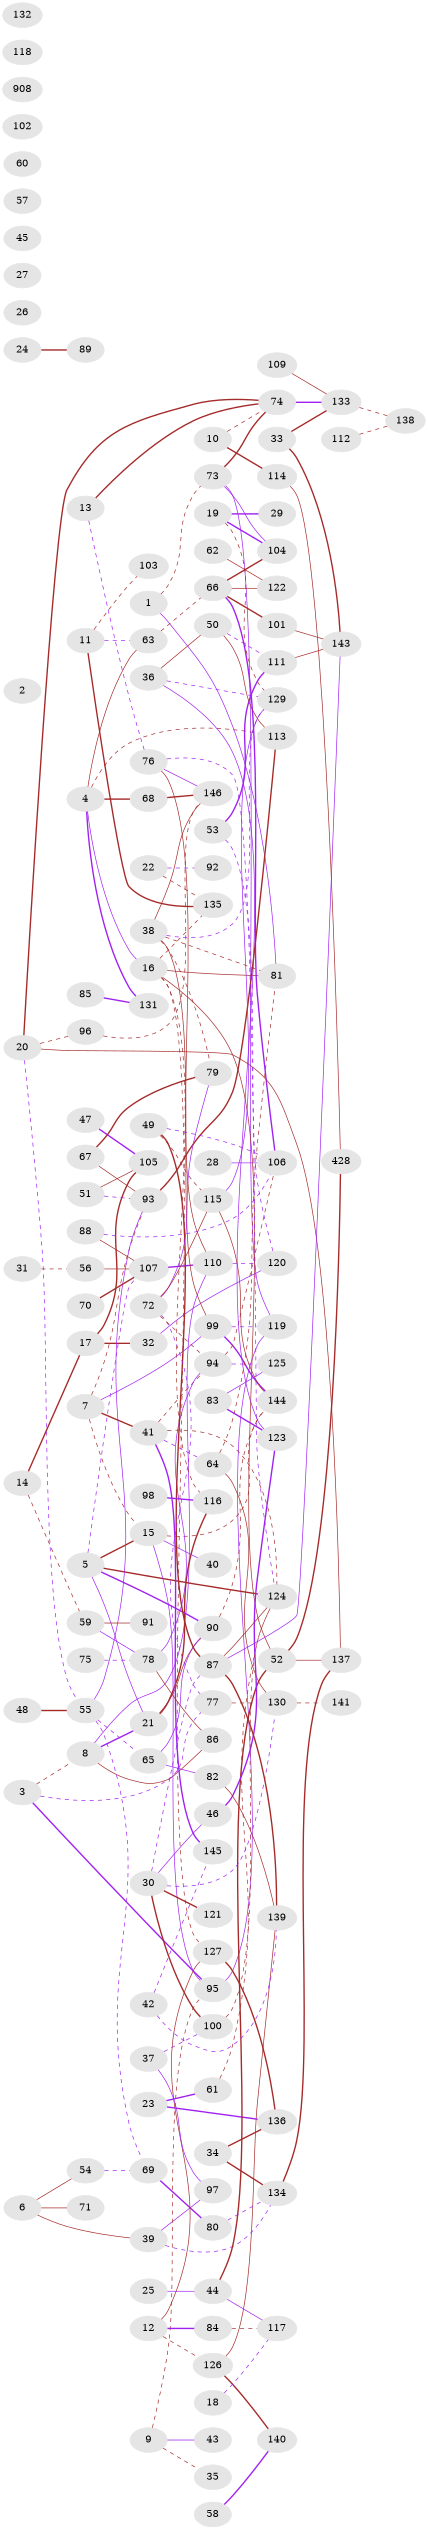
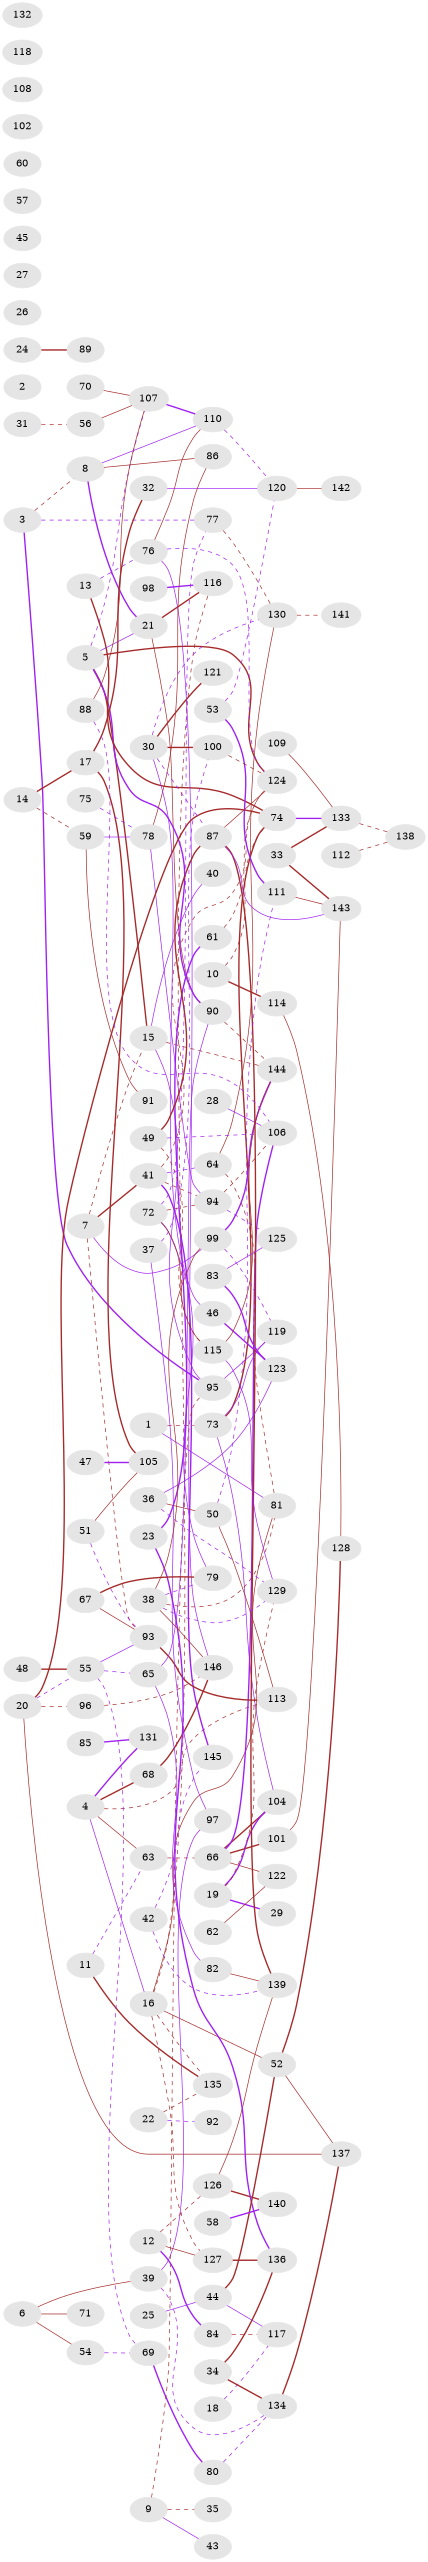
(22, 90) -> (22, 90)
none -> (341, 488)
(149, 566) -> none
(197, 1014) -> (181, 1589)
(341, 1161) -> (341, 1549)
(110, 1292) -> (117, 393)
